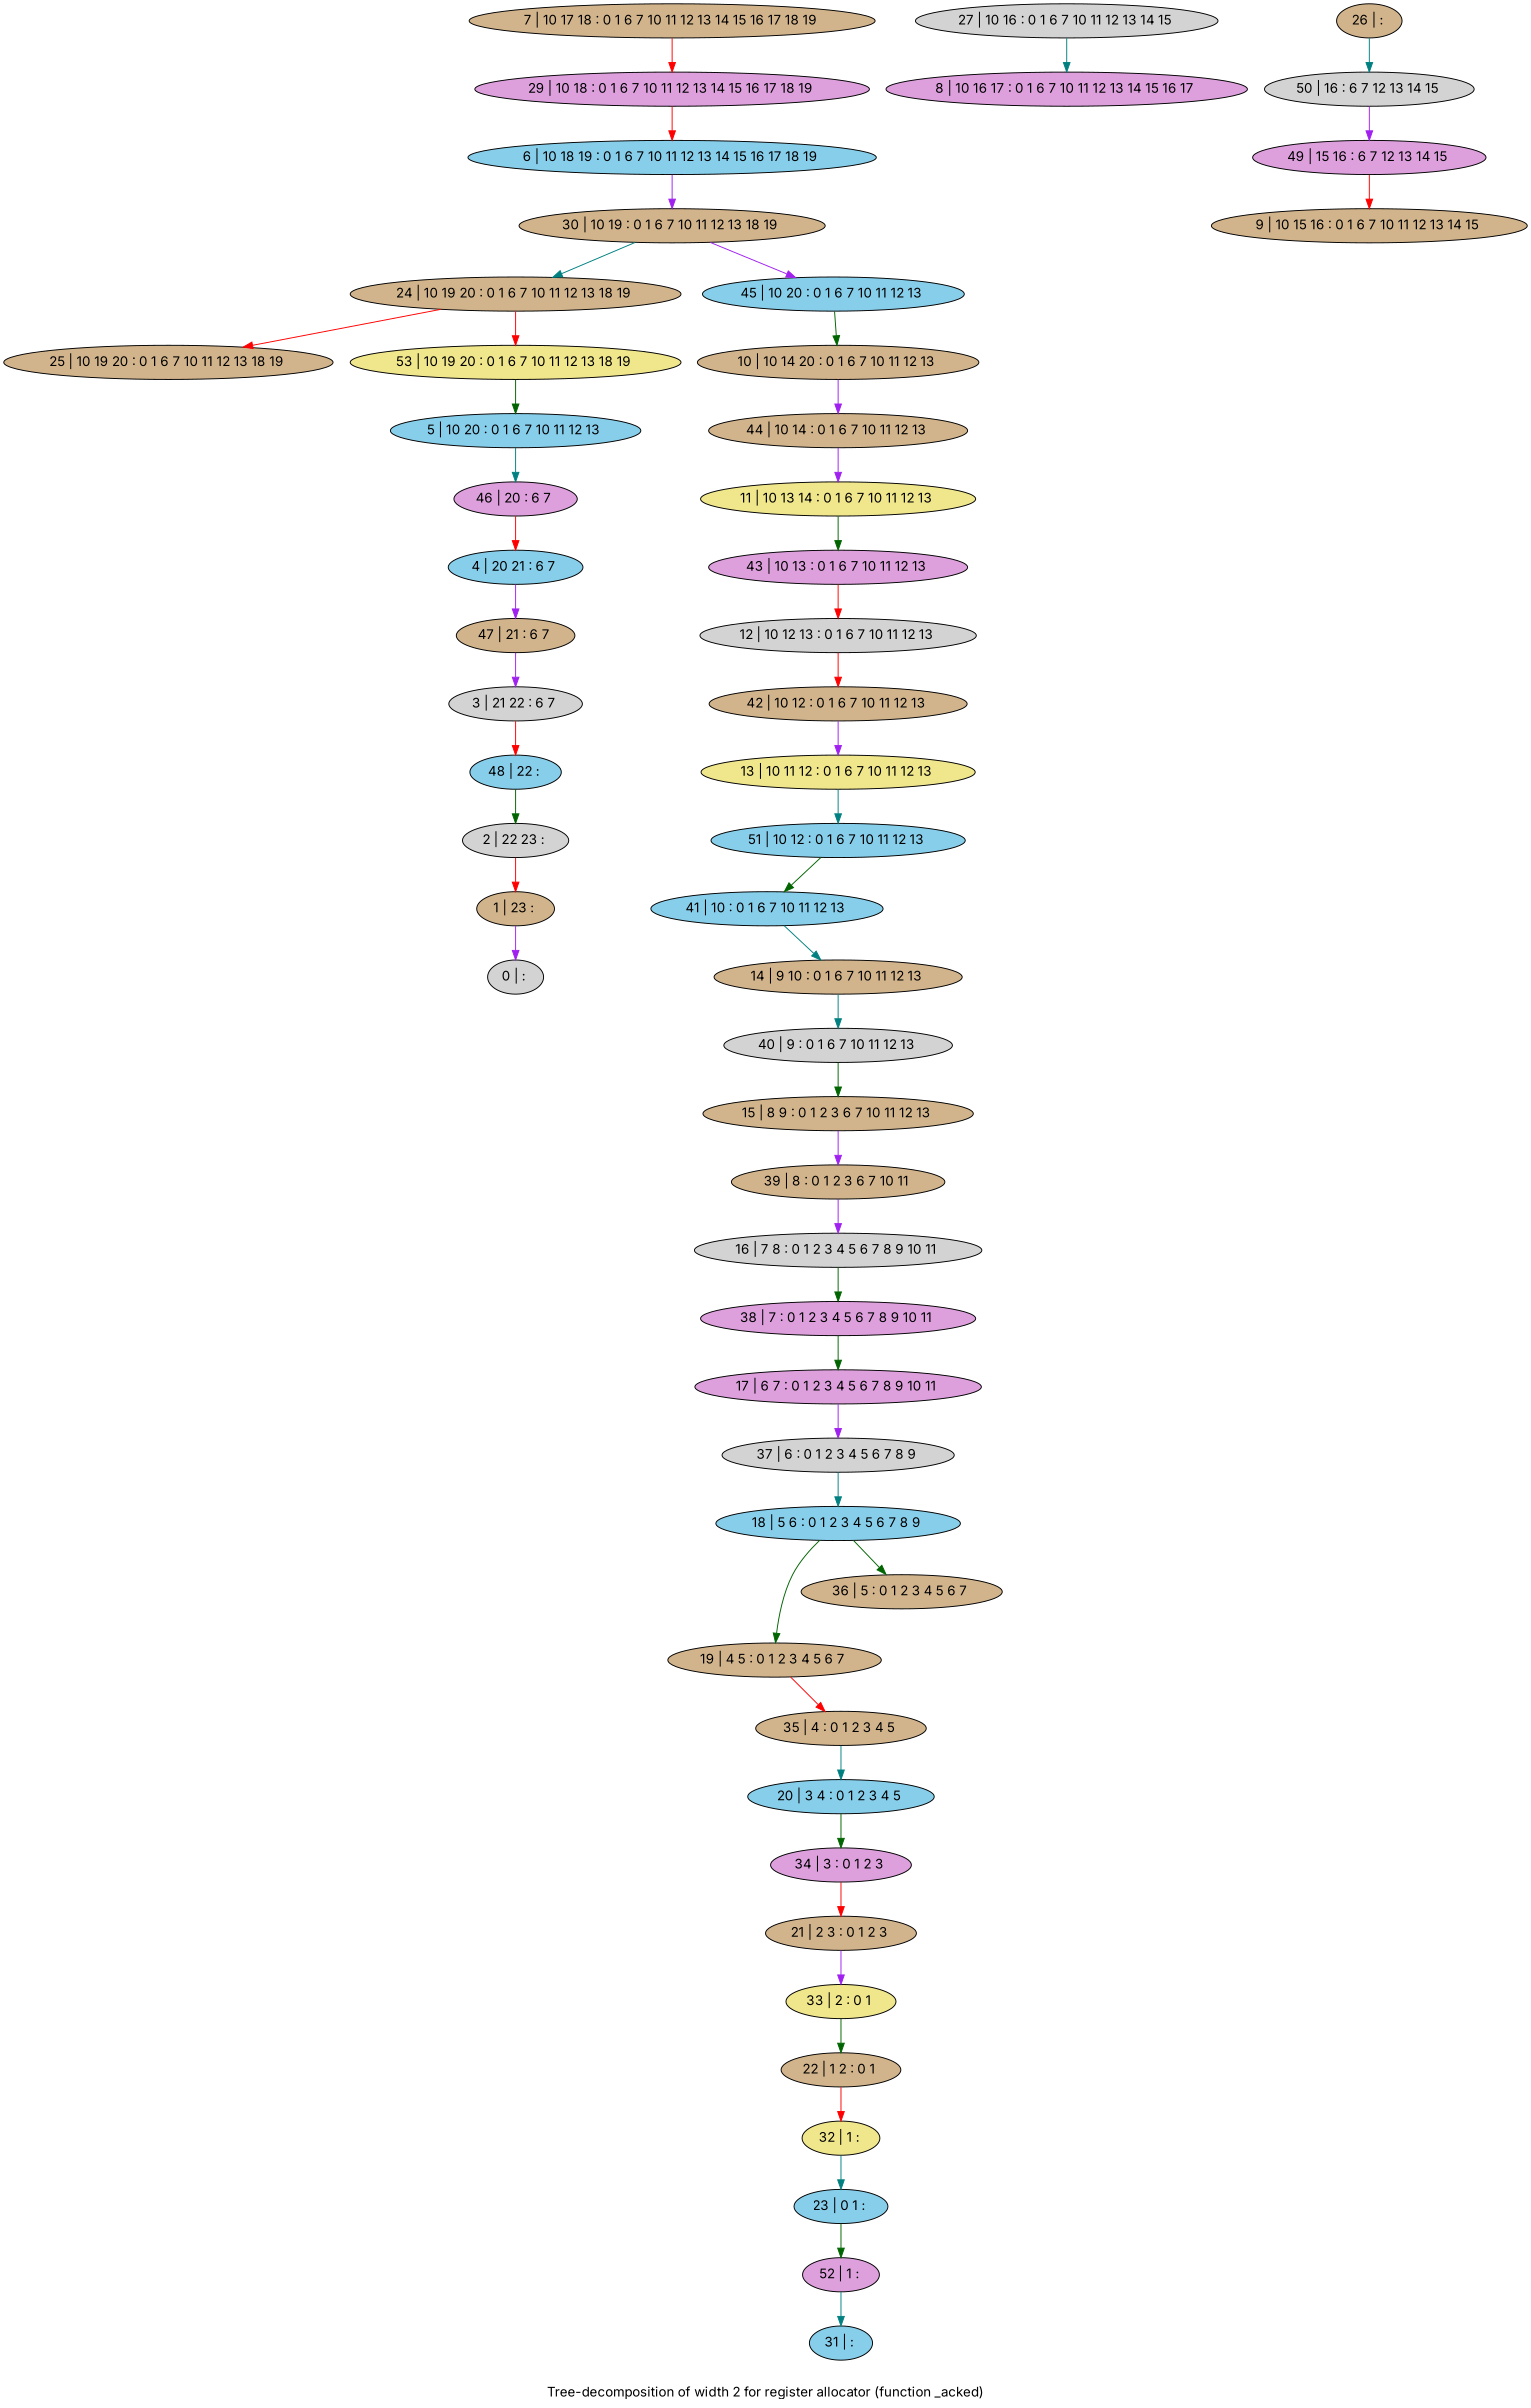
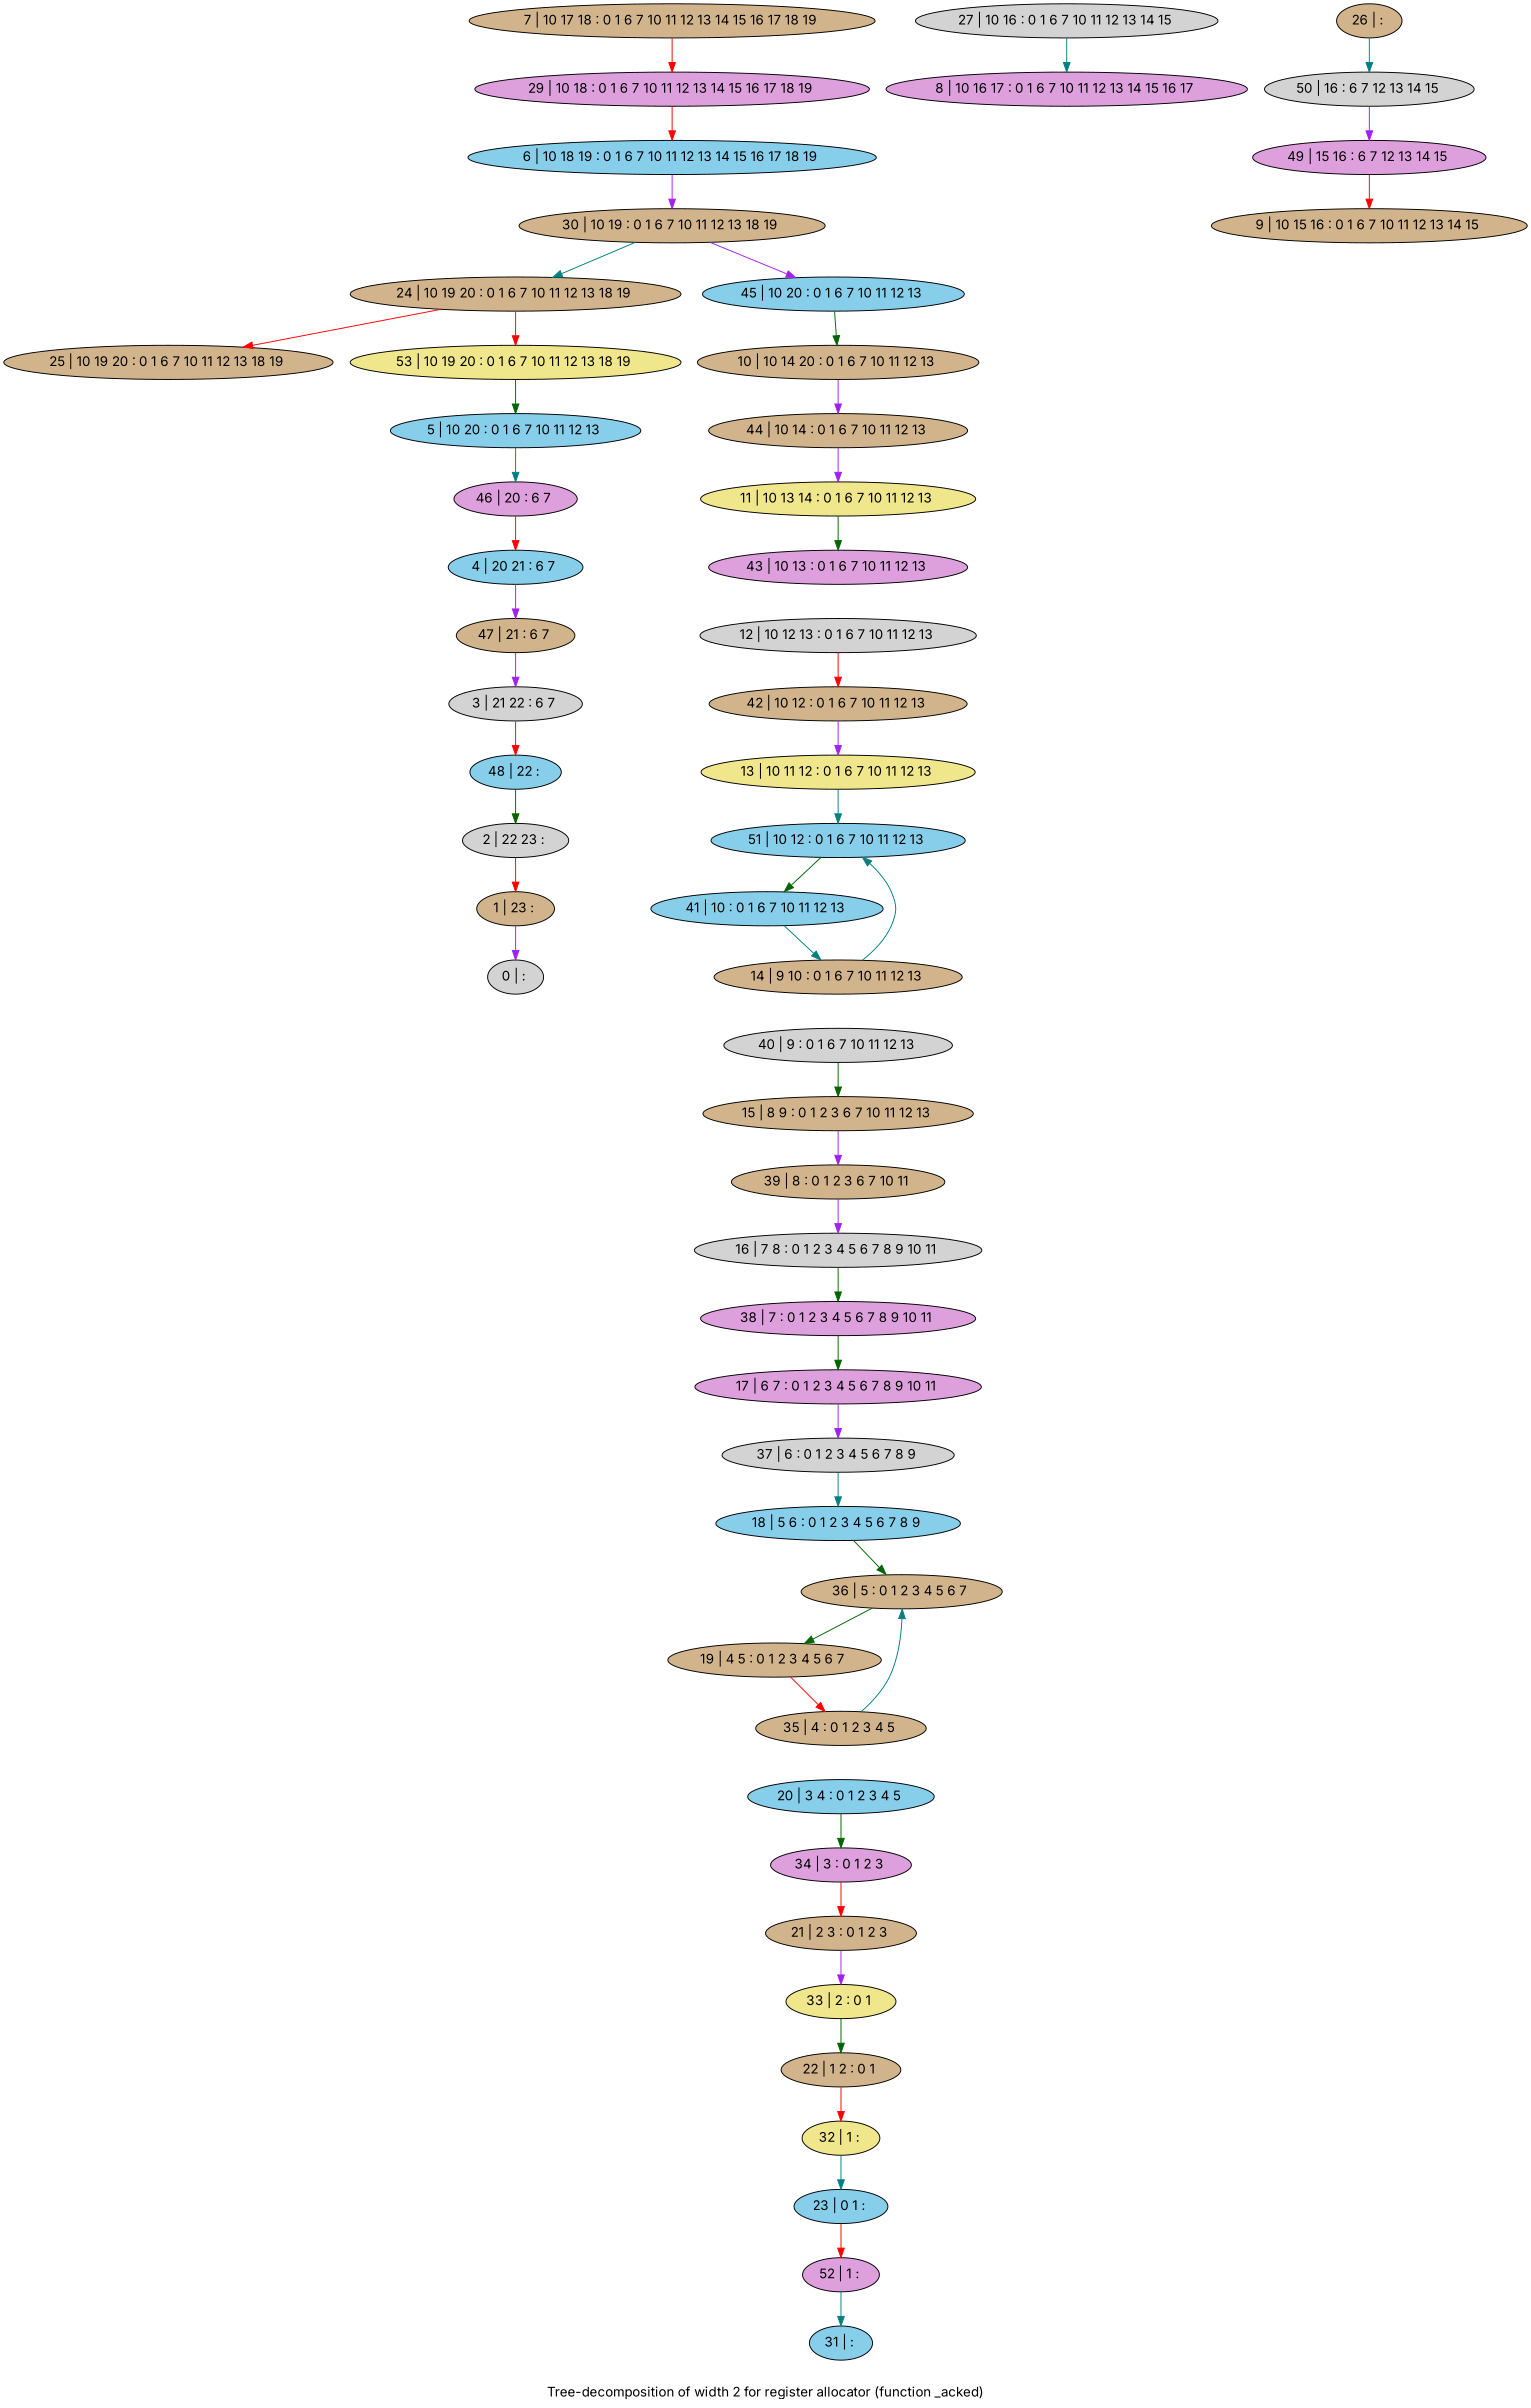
(838, 597) -> none
(838, 1007) -> (895, 914)
(789, 1582) -> (843, 1624)
(841, 1758) -> (892, 1670)
(841, 2236) -> (841, 2236)
